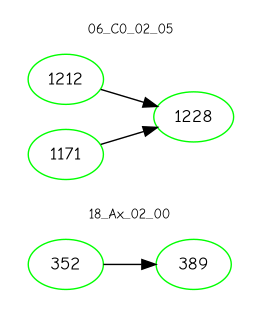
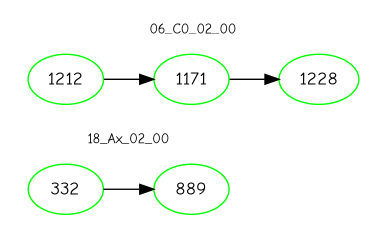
(131, 30) -> (193, 30)
(122, 96) -> (122, 79)
(66, 264) -> (66, 189)
(194, 264) -> (191, 189)
